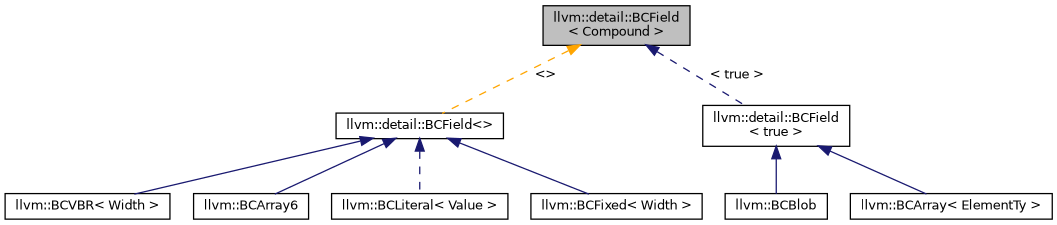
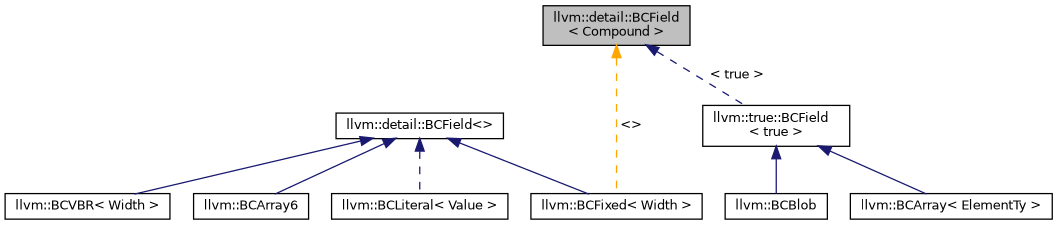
(505, 82) -> (617, 126)
(776, 126) -> (776, 126)
